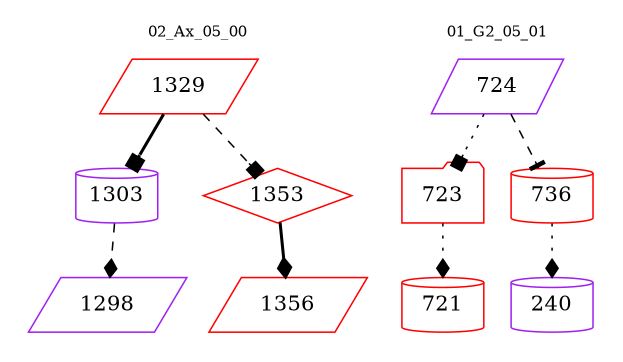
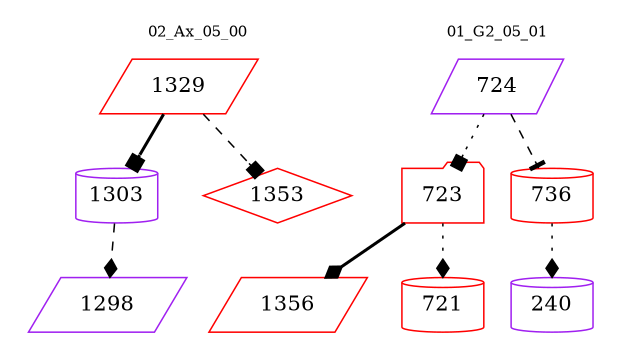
(282, 240) -> (369, 248)
